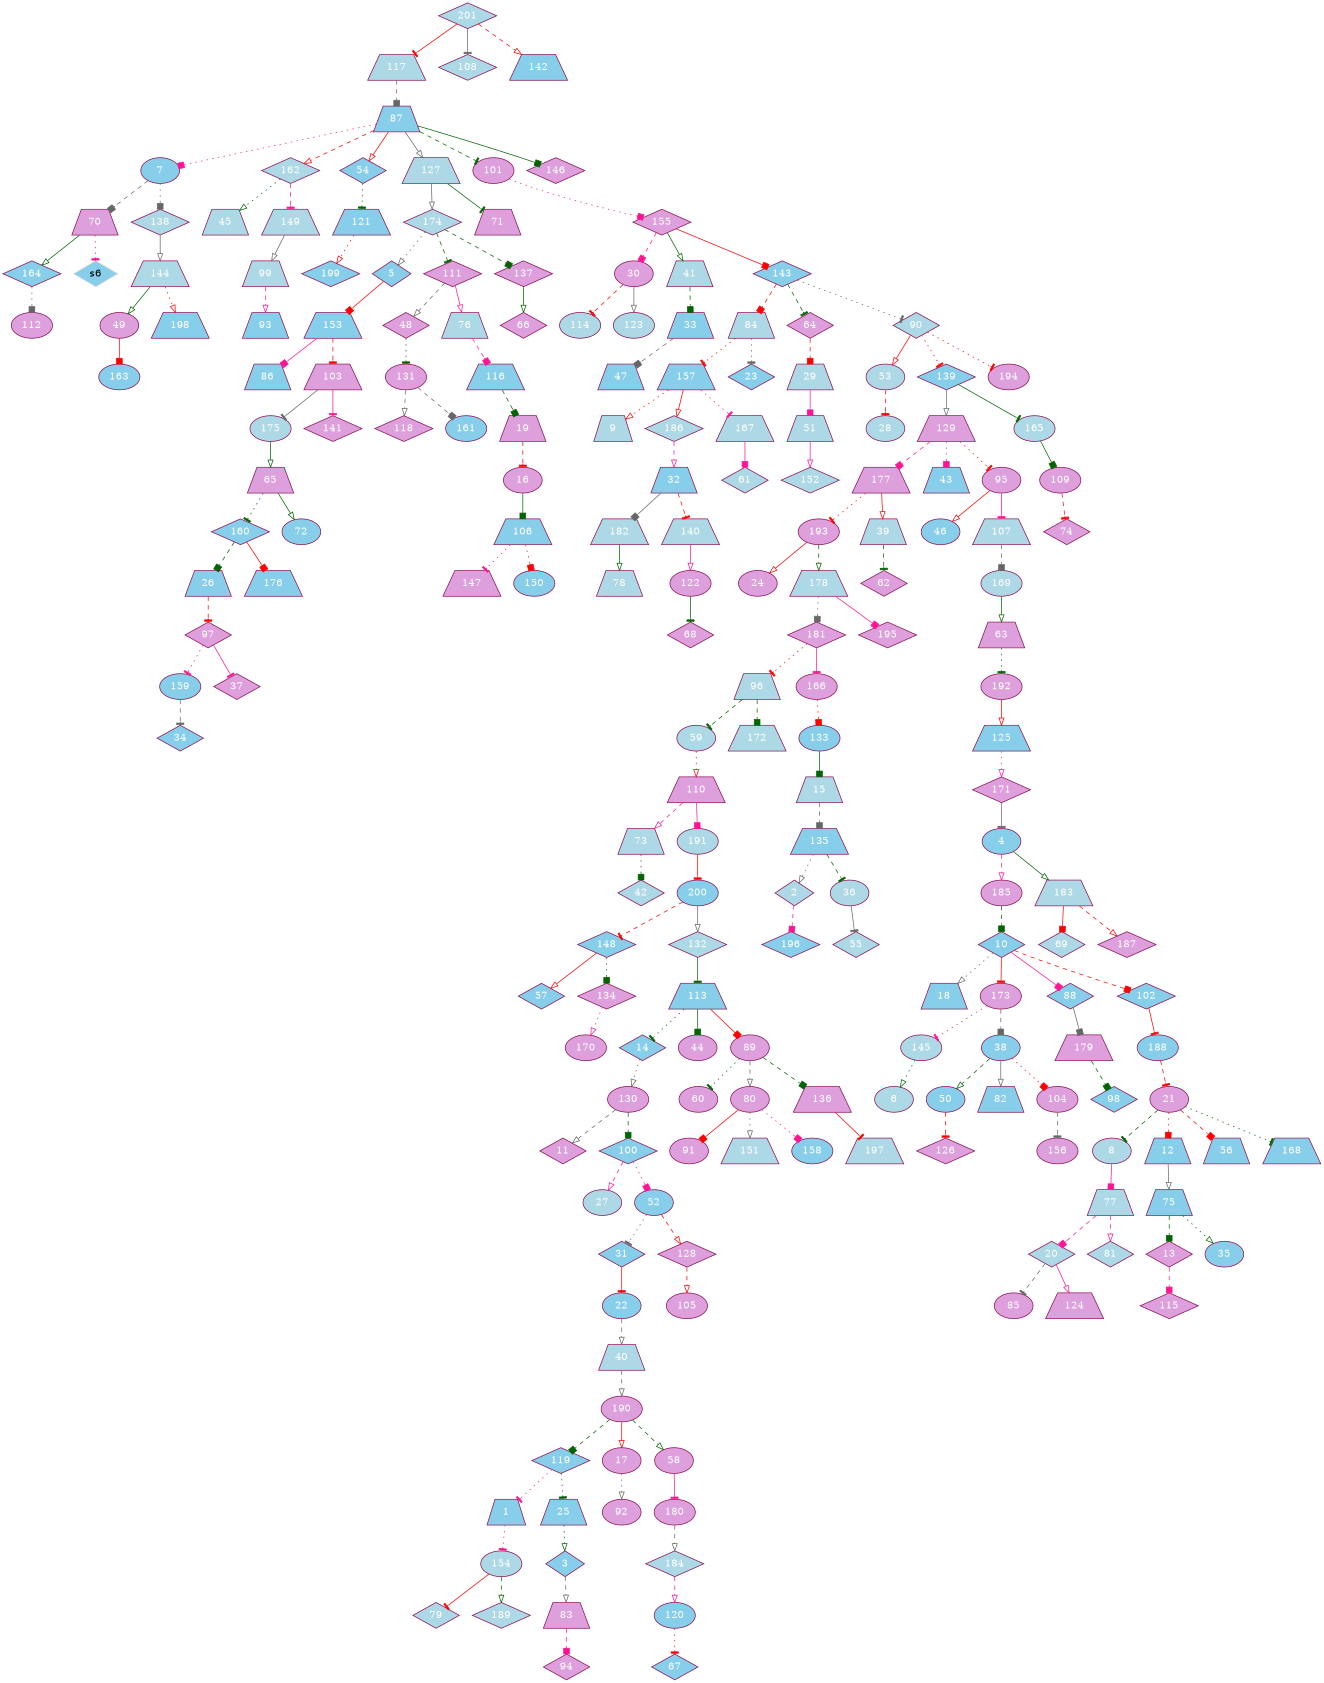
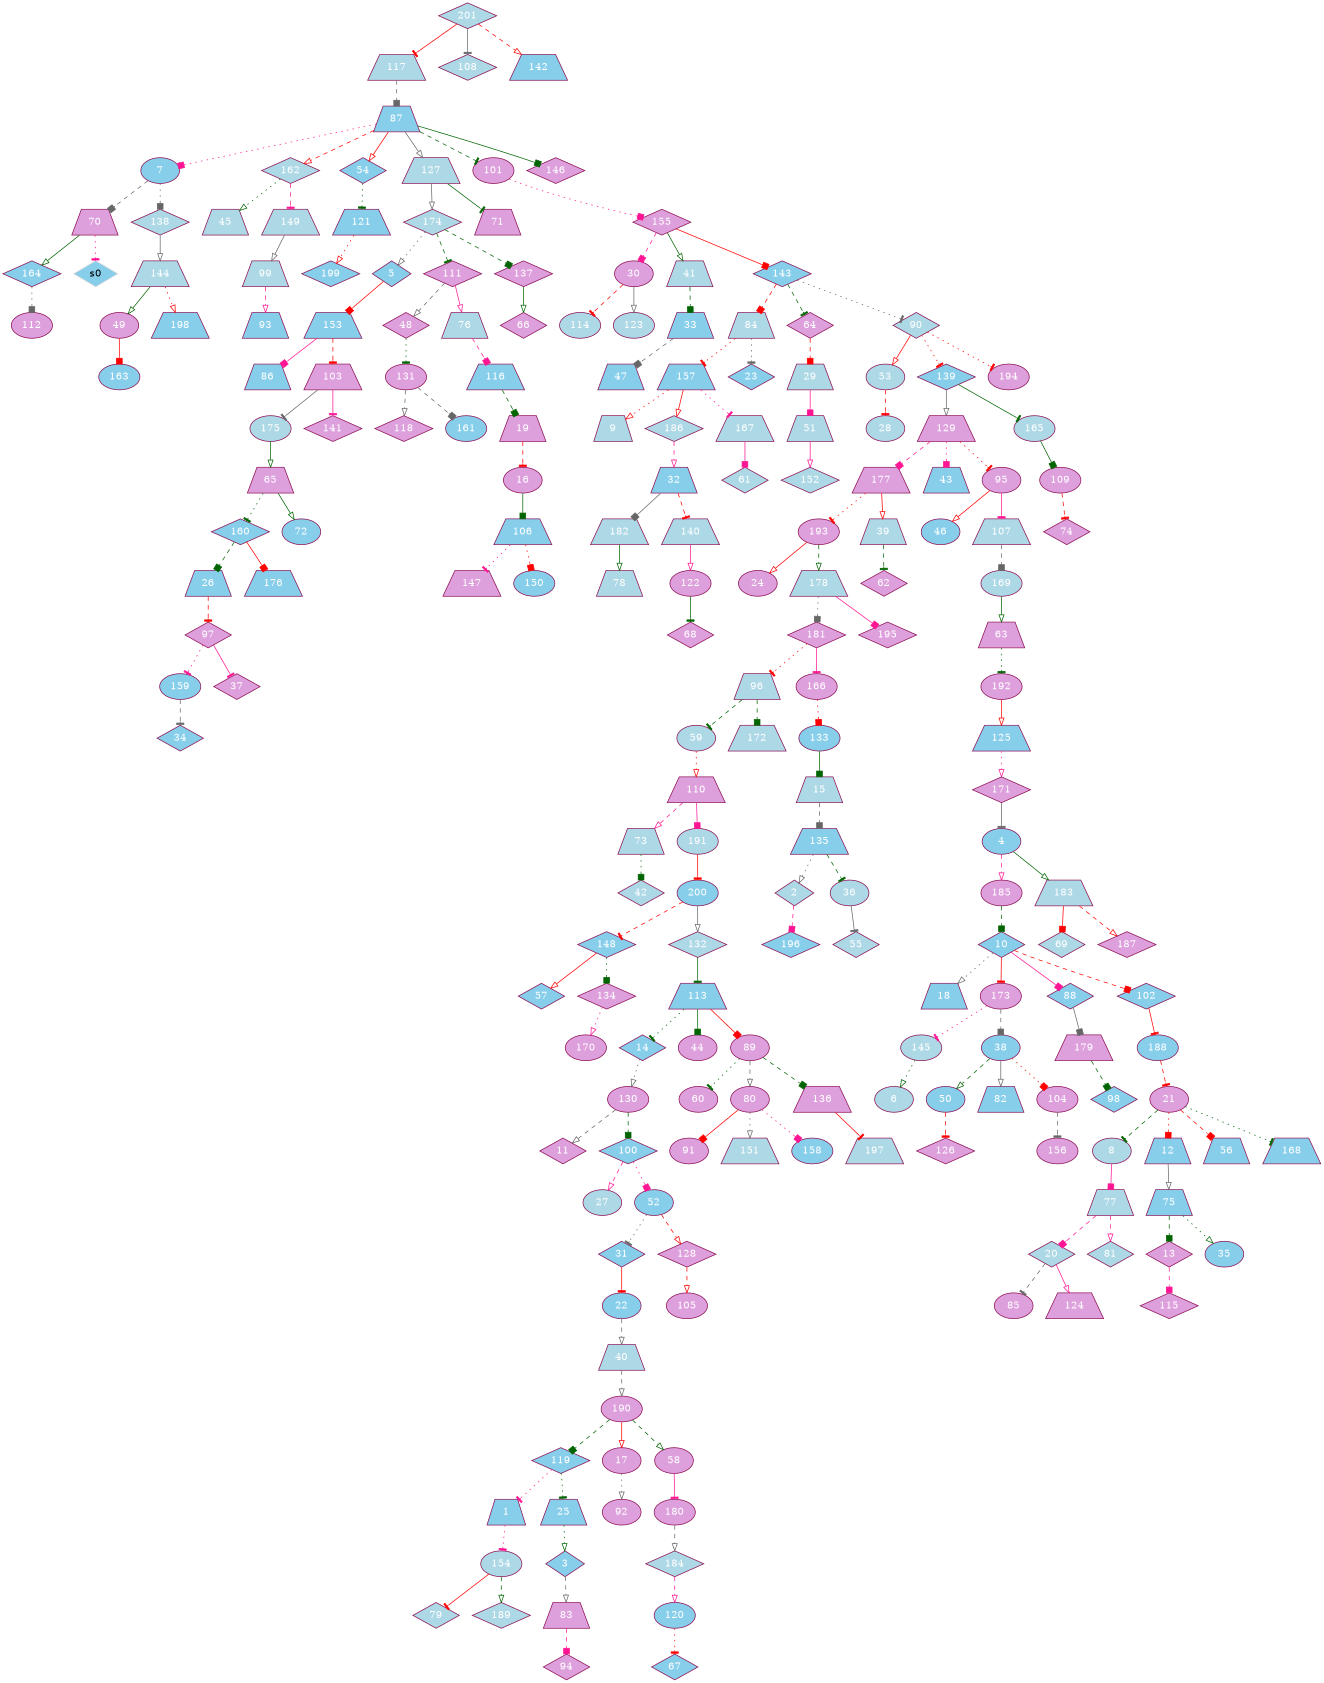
(96, 274) -> (96, 274)
